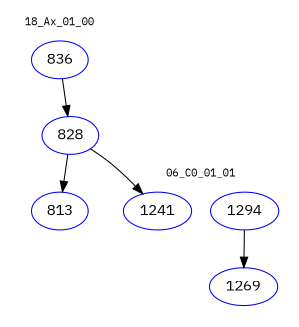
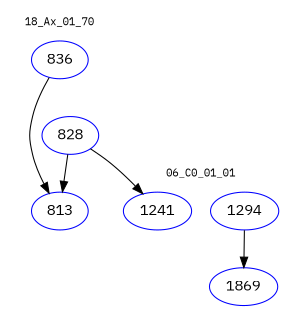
(60, 23) -> (60, 23)
(64, 92) -> (30, 130)
(244, 287) -> (244, 287)
